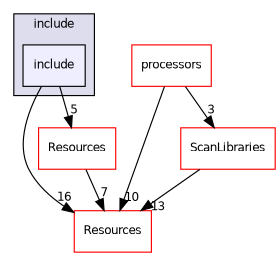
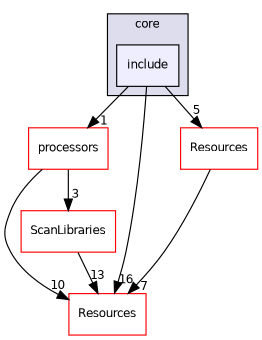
(54, 25) -> (148, 25)
none -> (112, 103)
